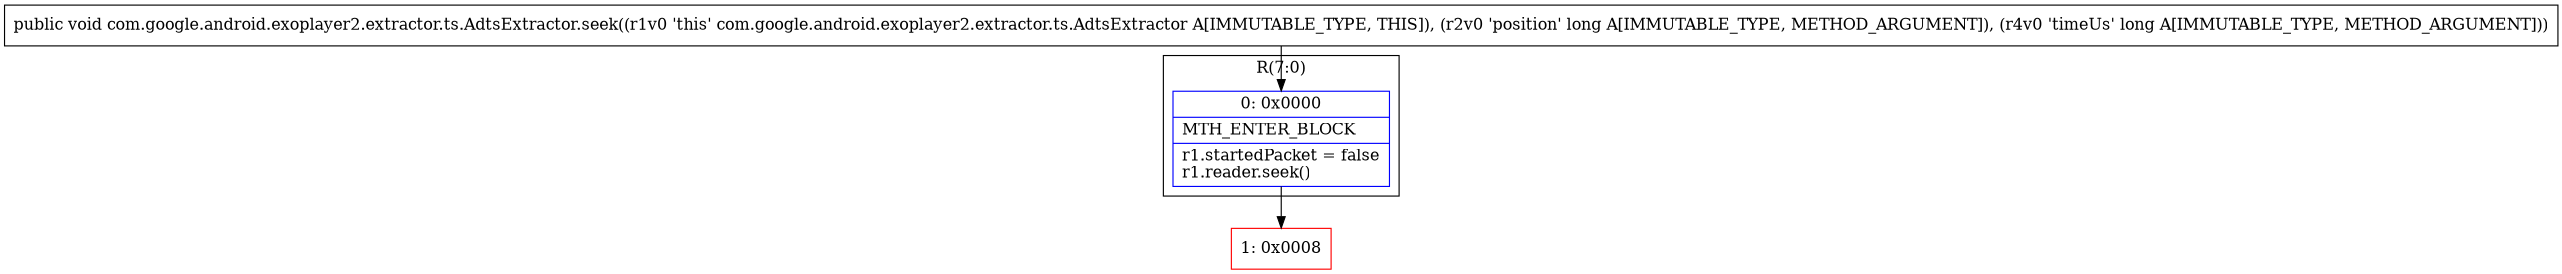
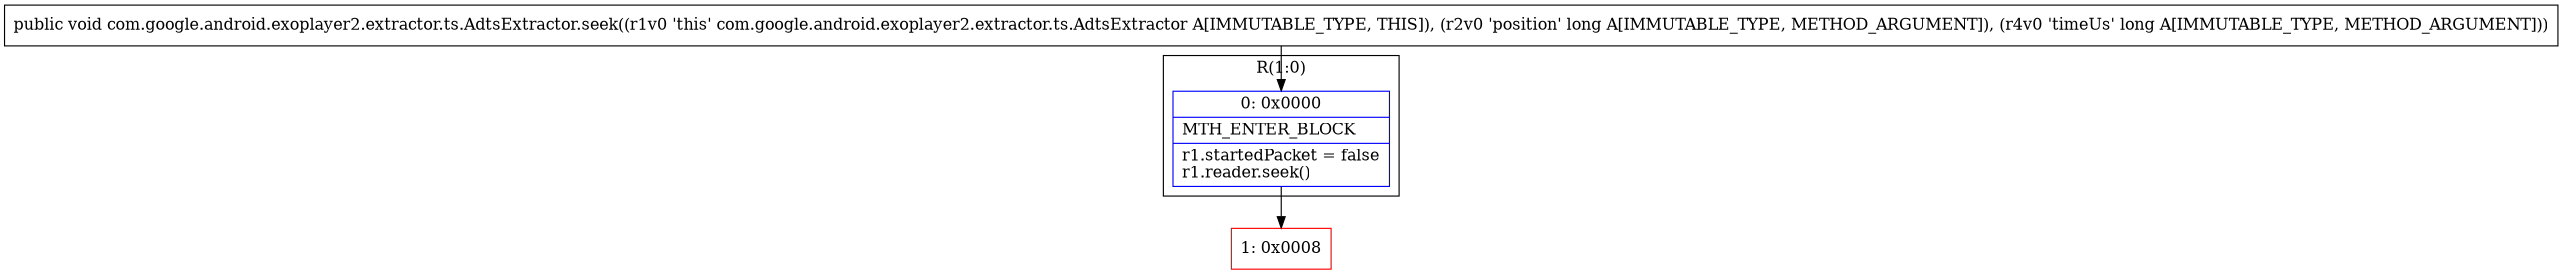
(1281, 69) -> (1281, 69)
